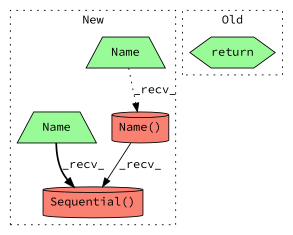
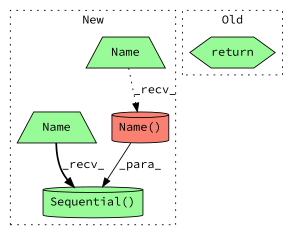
(140, 165) -> (140, 165)
(93, 202) -> (93, 202)
